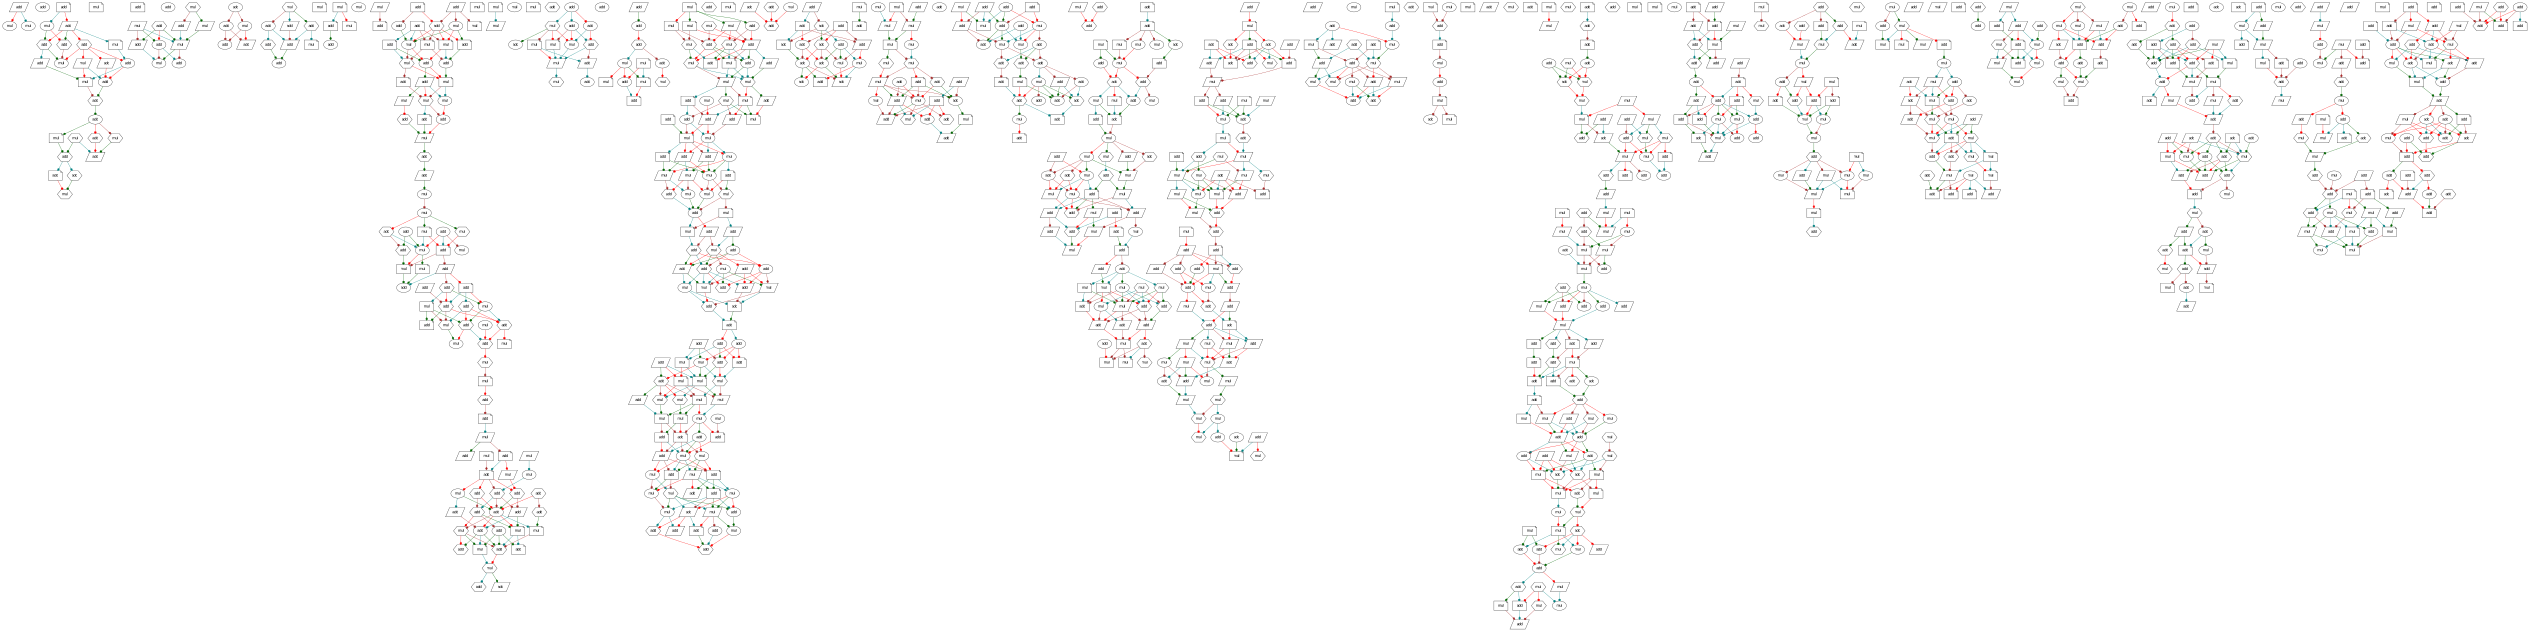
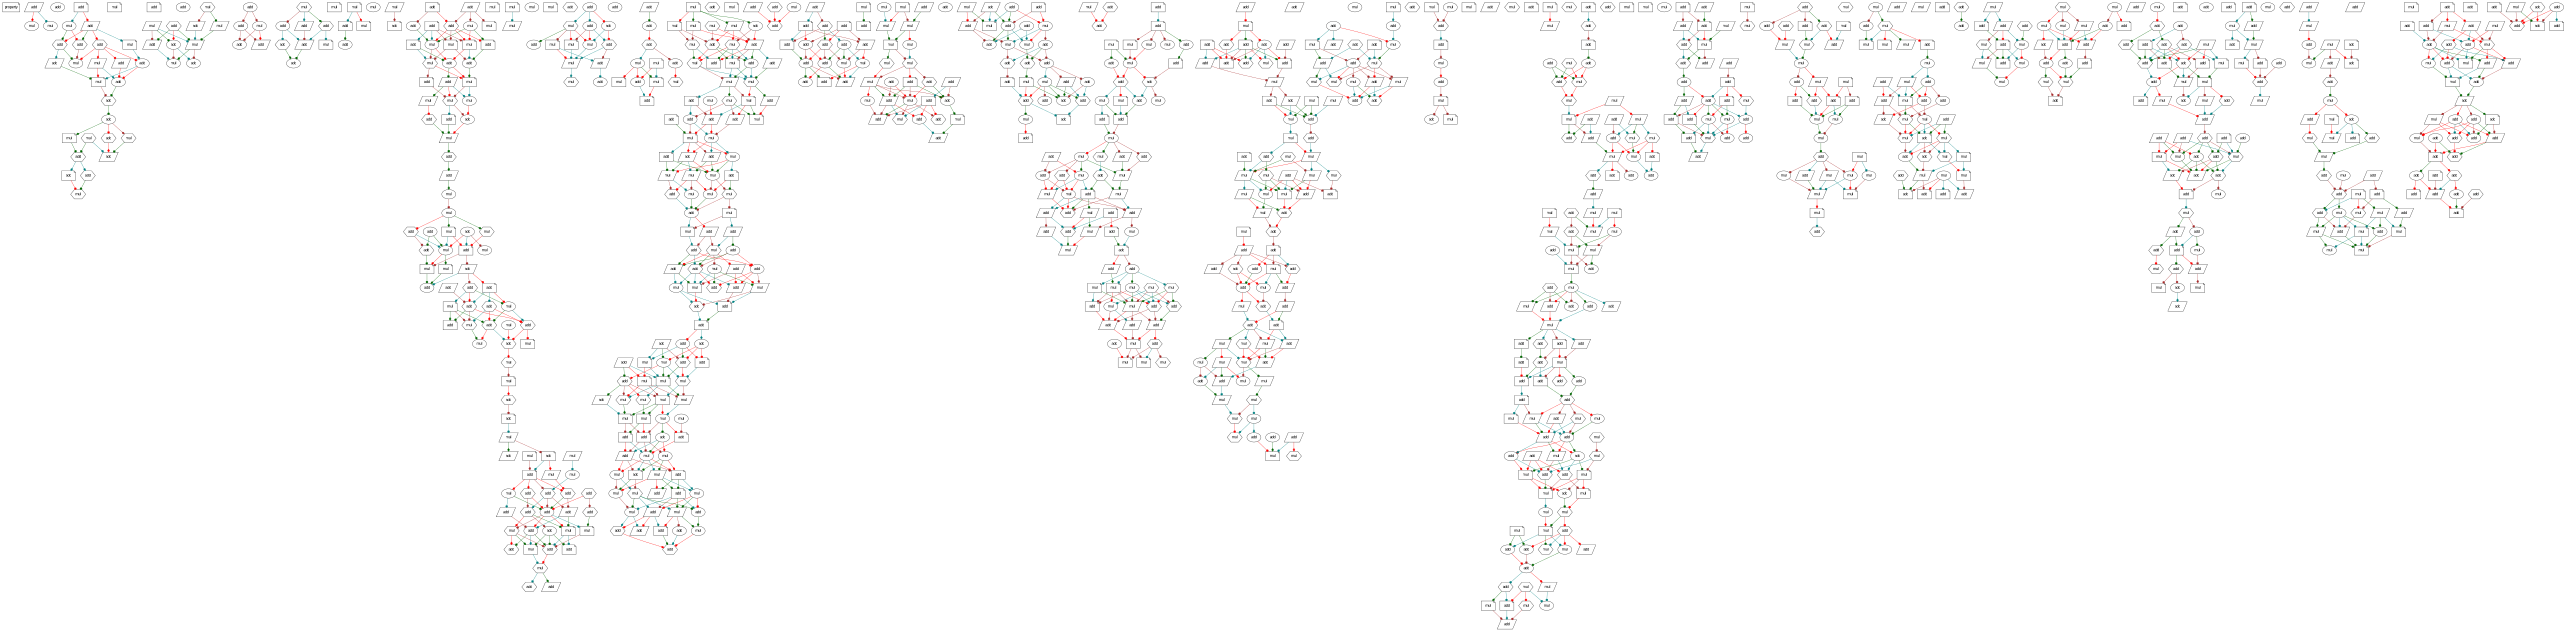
none -> (11, 7)
